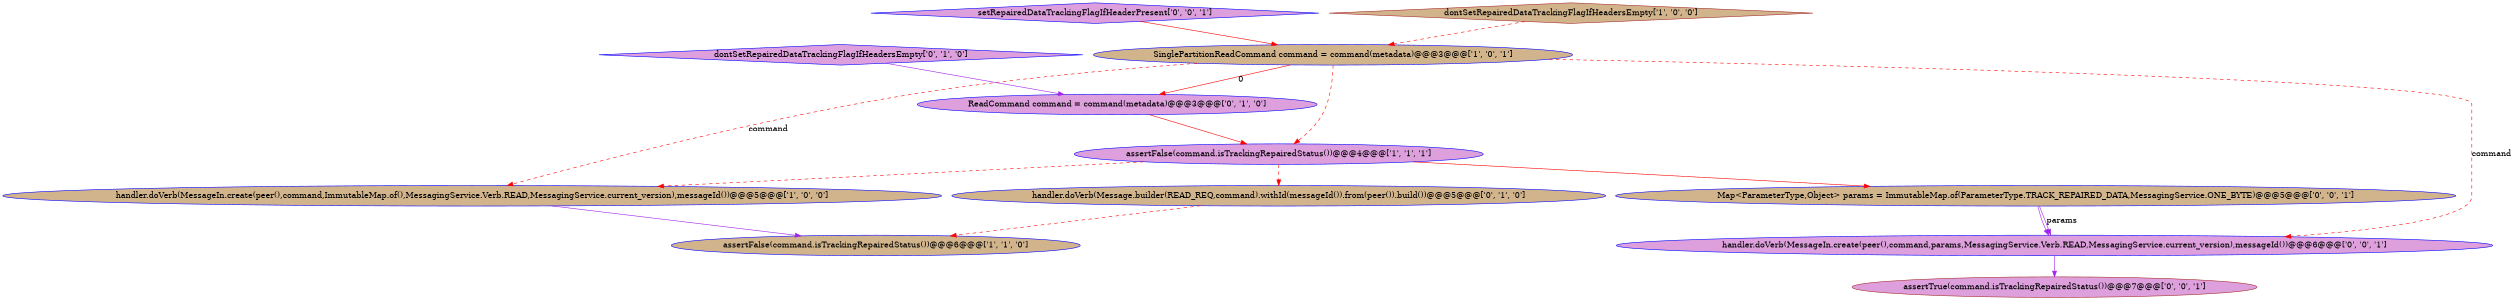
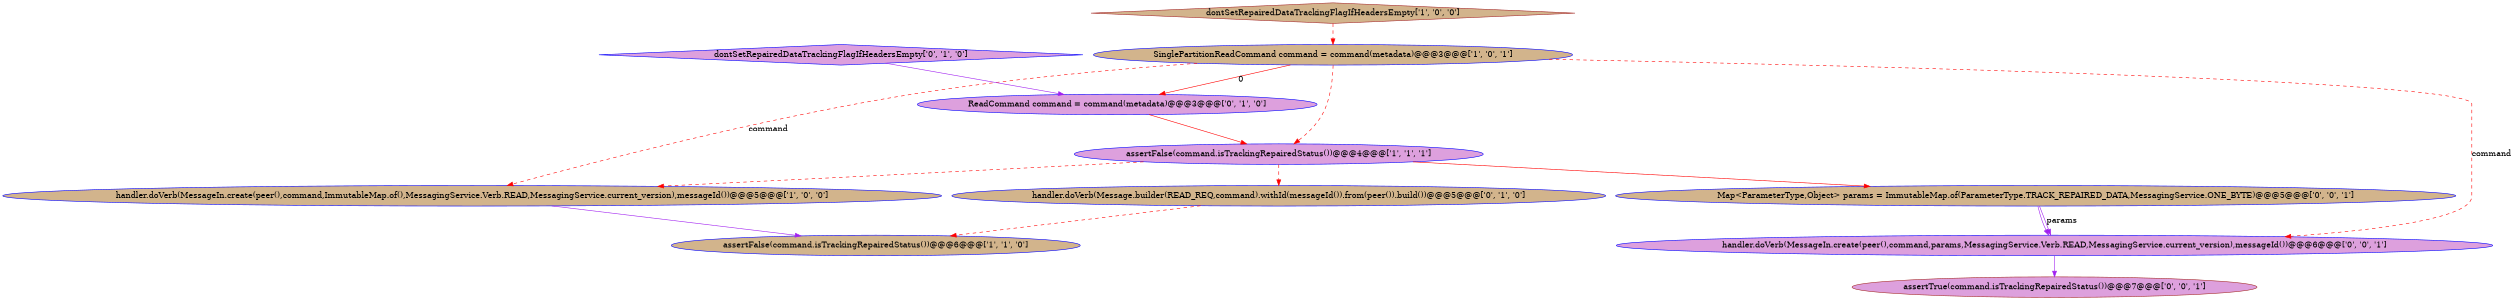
(1095, 13) -> none
